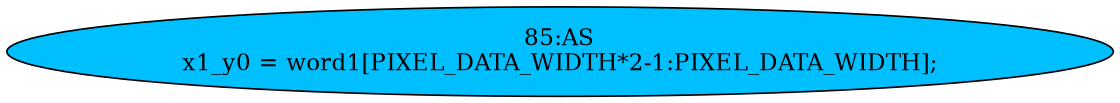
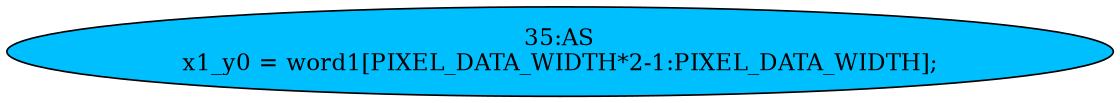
(560, 52) -> (560, 52)
